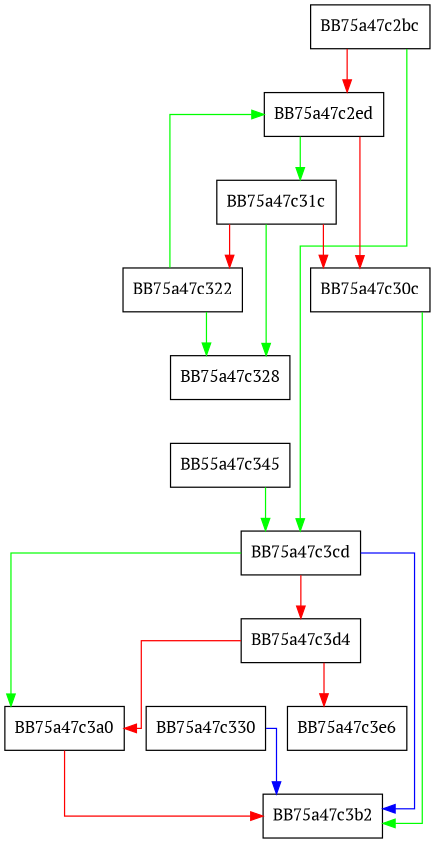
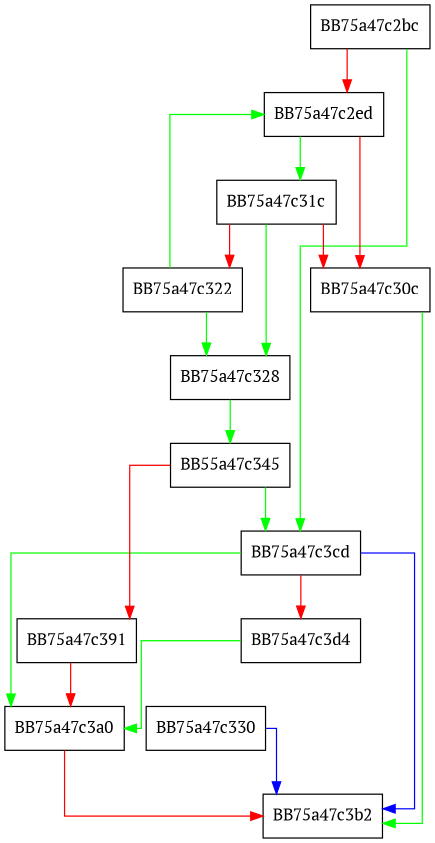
none -> (230, 415)
none -> (77, 641)
(145, 641) -> (145, 641)
(347, 728) -> none
